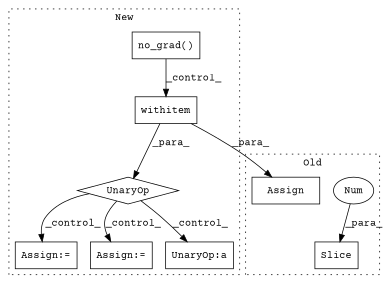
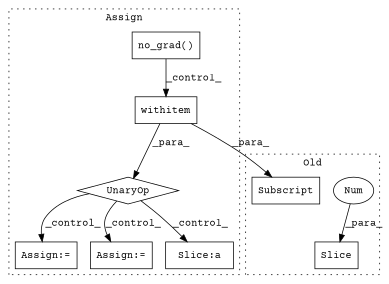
(124, 17) -> (124, 17)
(286, 191) -> (286, 191)
(200, 255) -> (200, 255)
